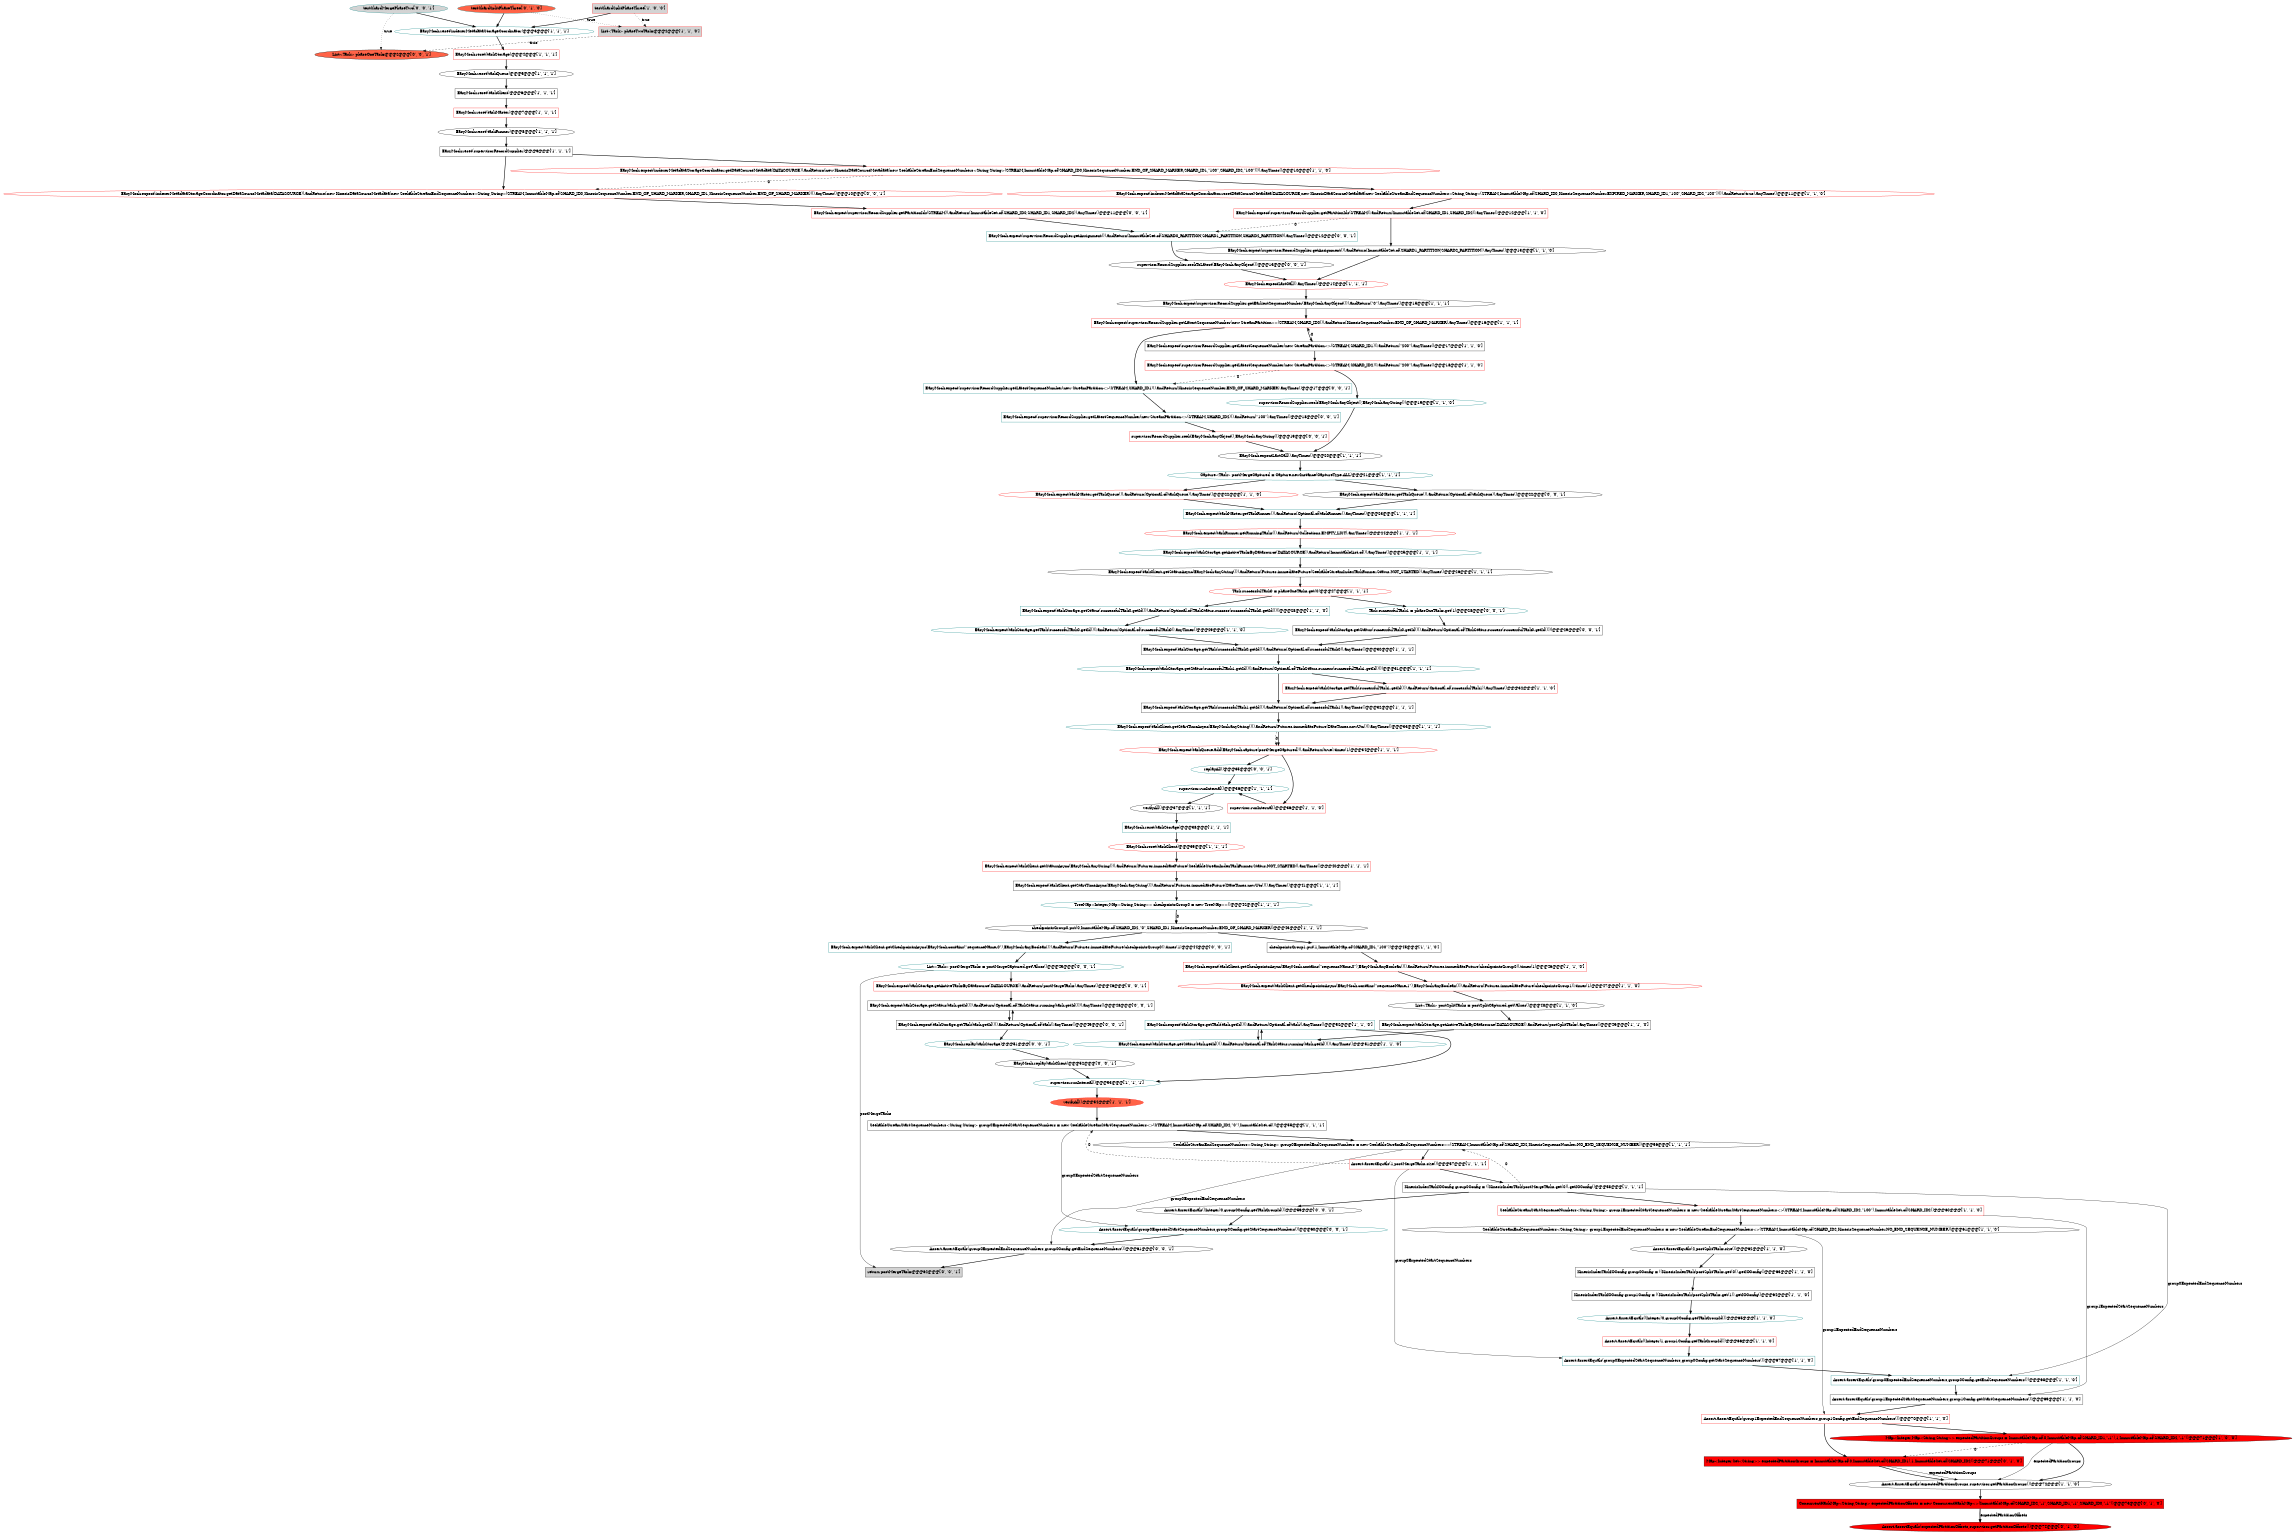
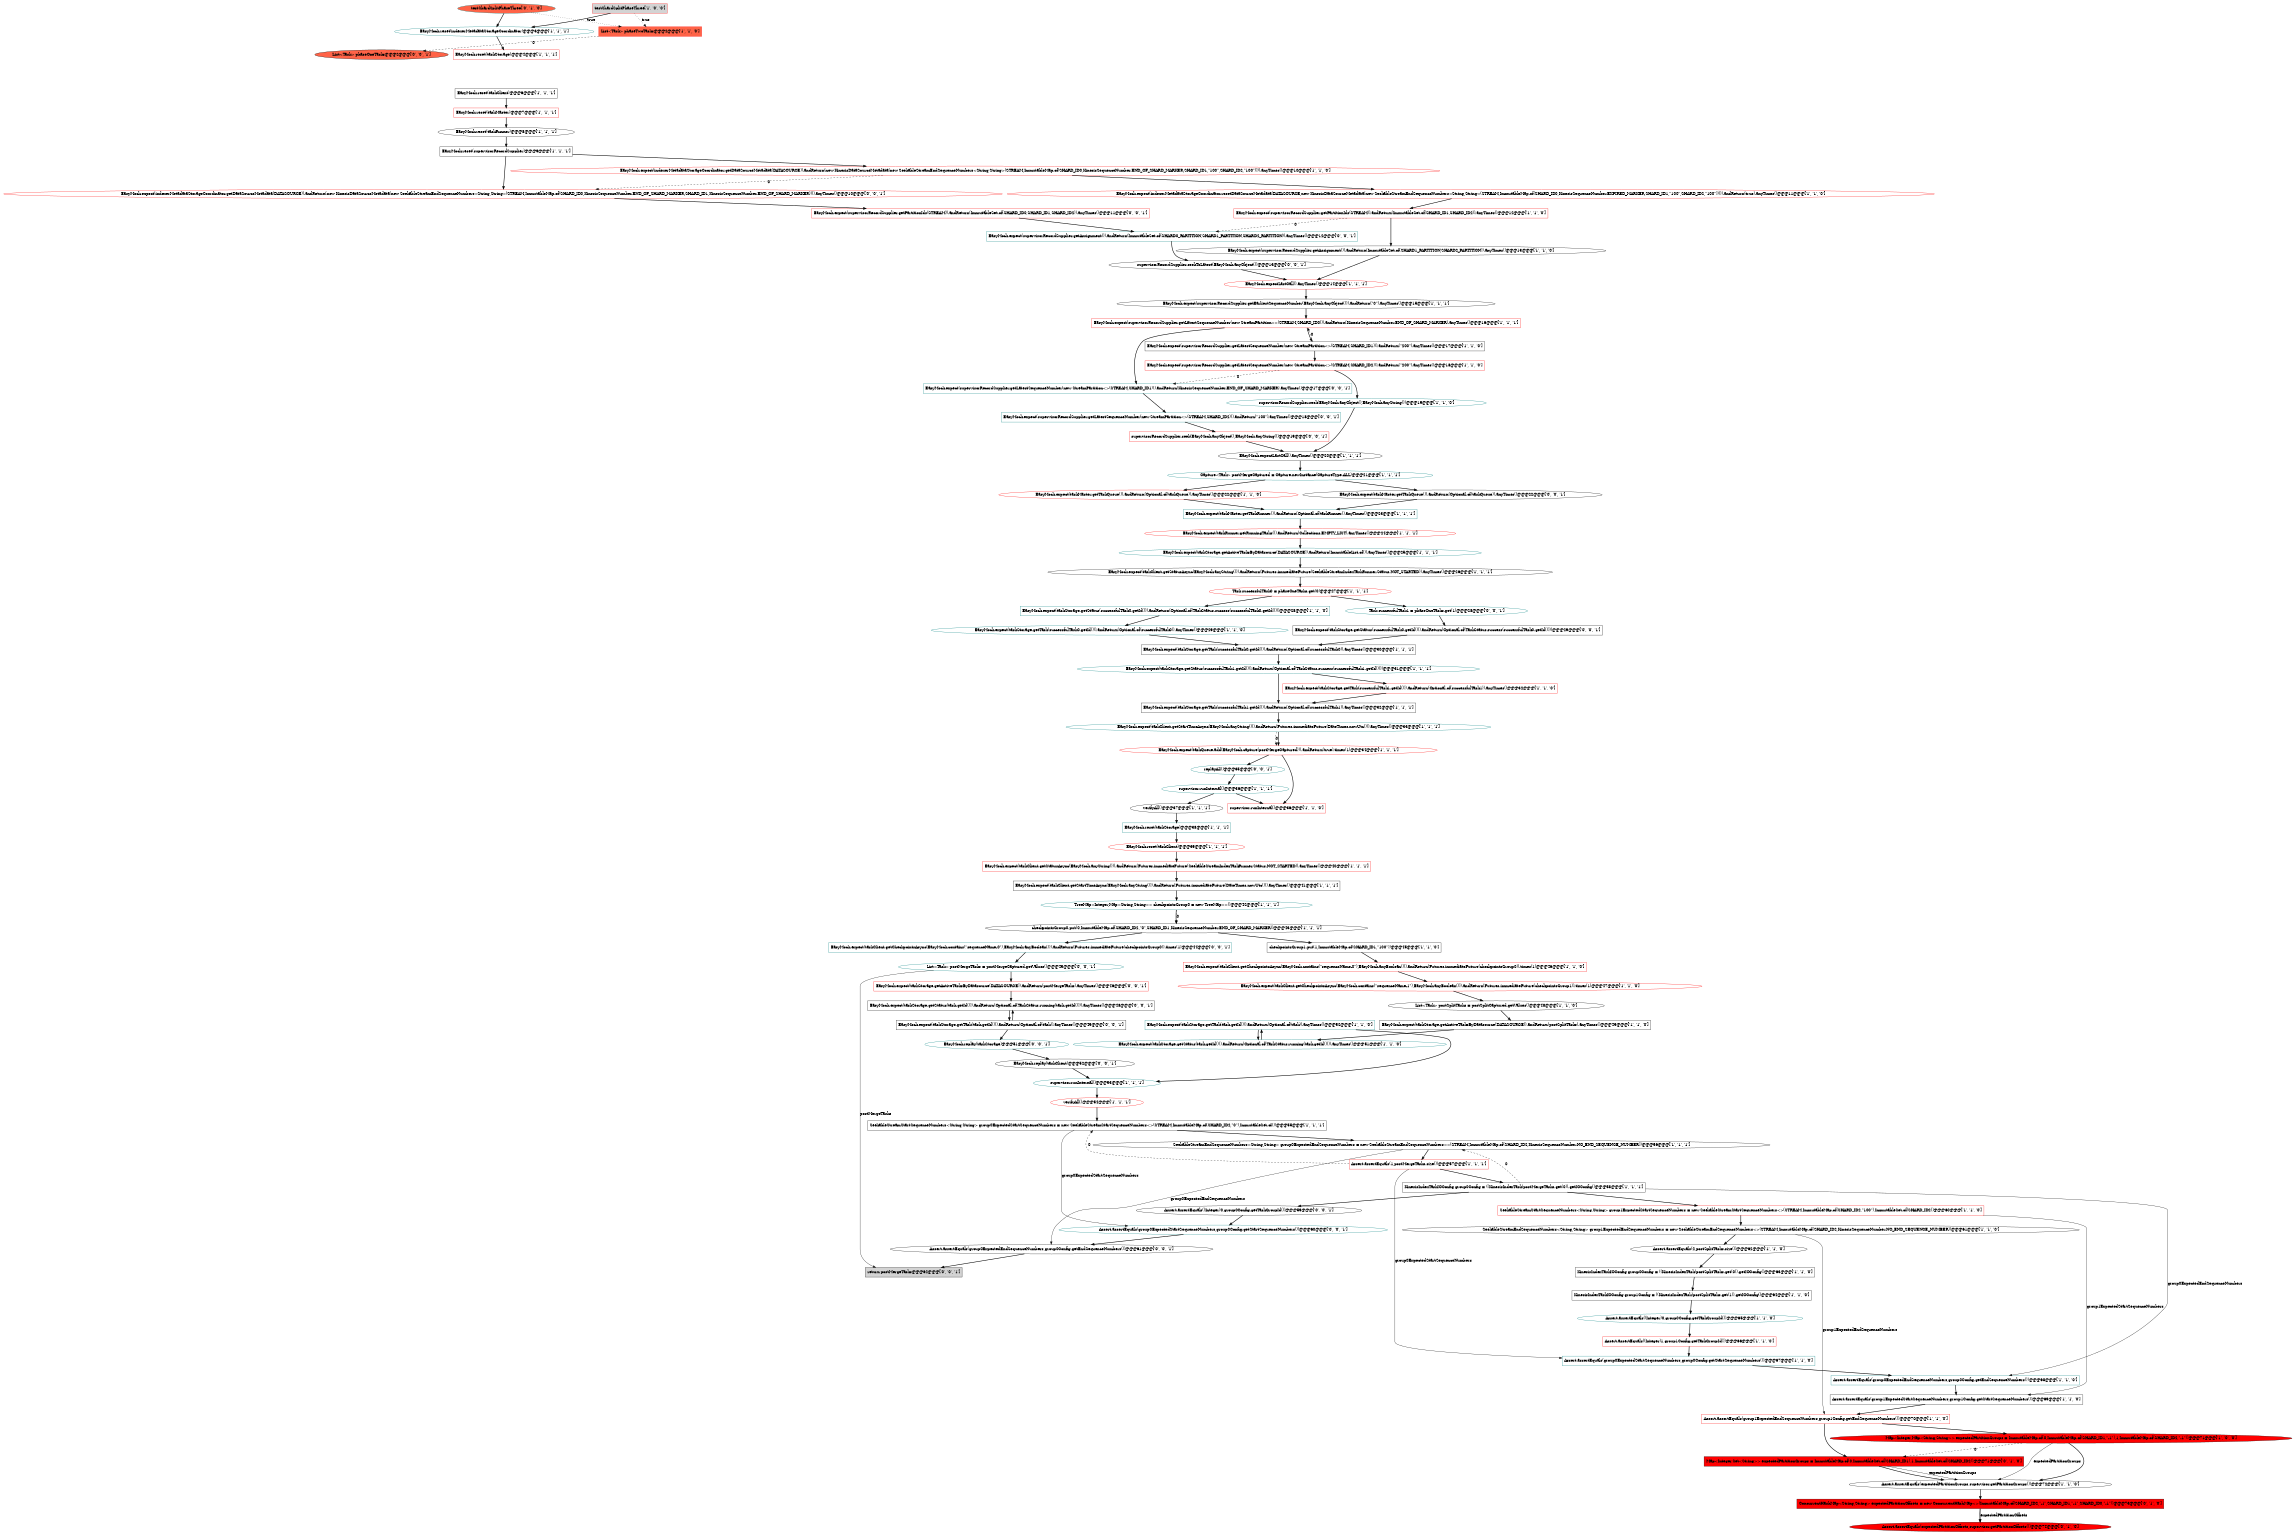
(399, 8) -> none
(650, 32) -> (650, 32)
(534, 43) -> (534, 43)
(506, 74) -> none
(1254, 799) -> (1248, 798)
(1097, 1102) -> (1097, 1102)
